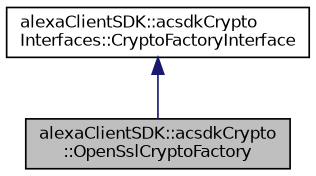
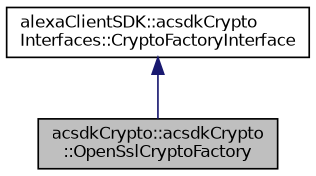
(158, 144) -> (158, 144)
